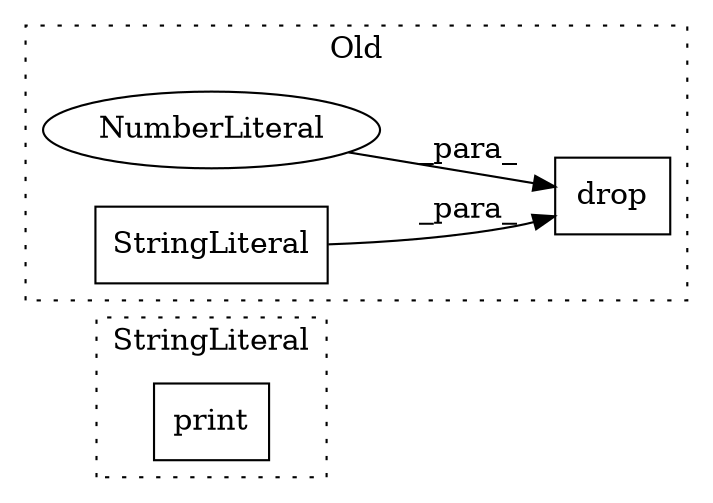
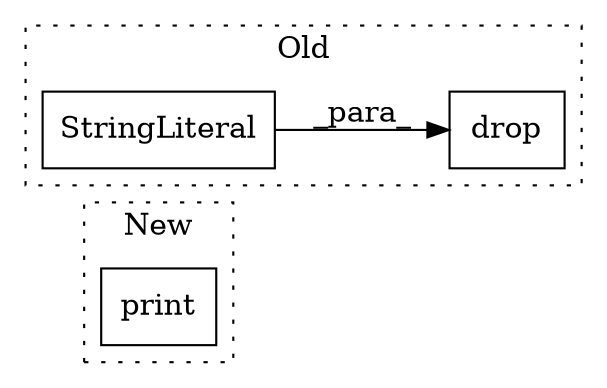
(212, 130) -> none
(212, 342) -> (159, 227)
